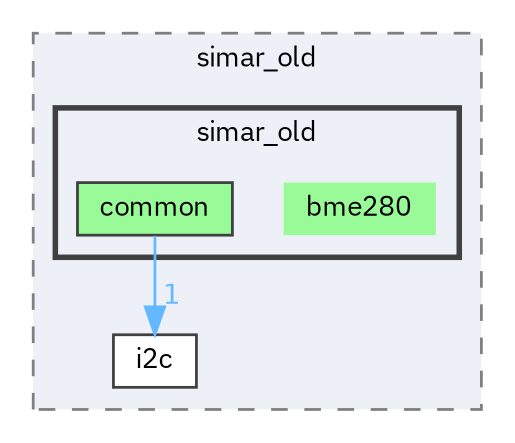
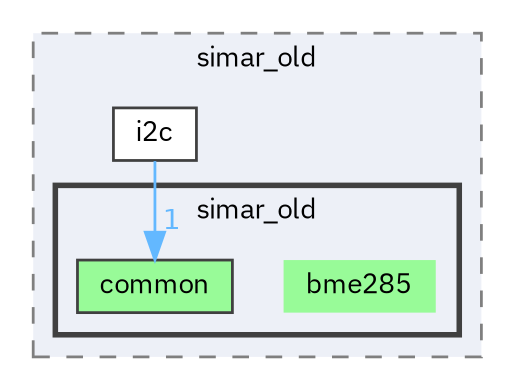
(360, 209) -> (360, 286)
(155, 275) -> (155, 204)
